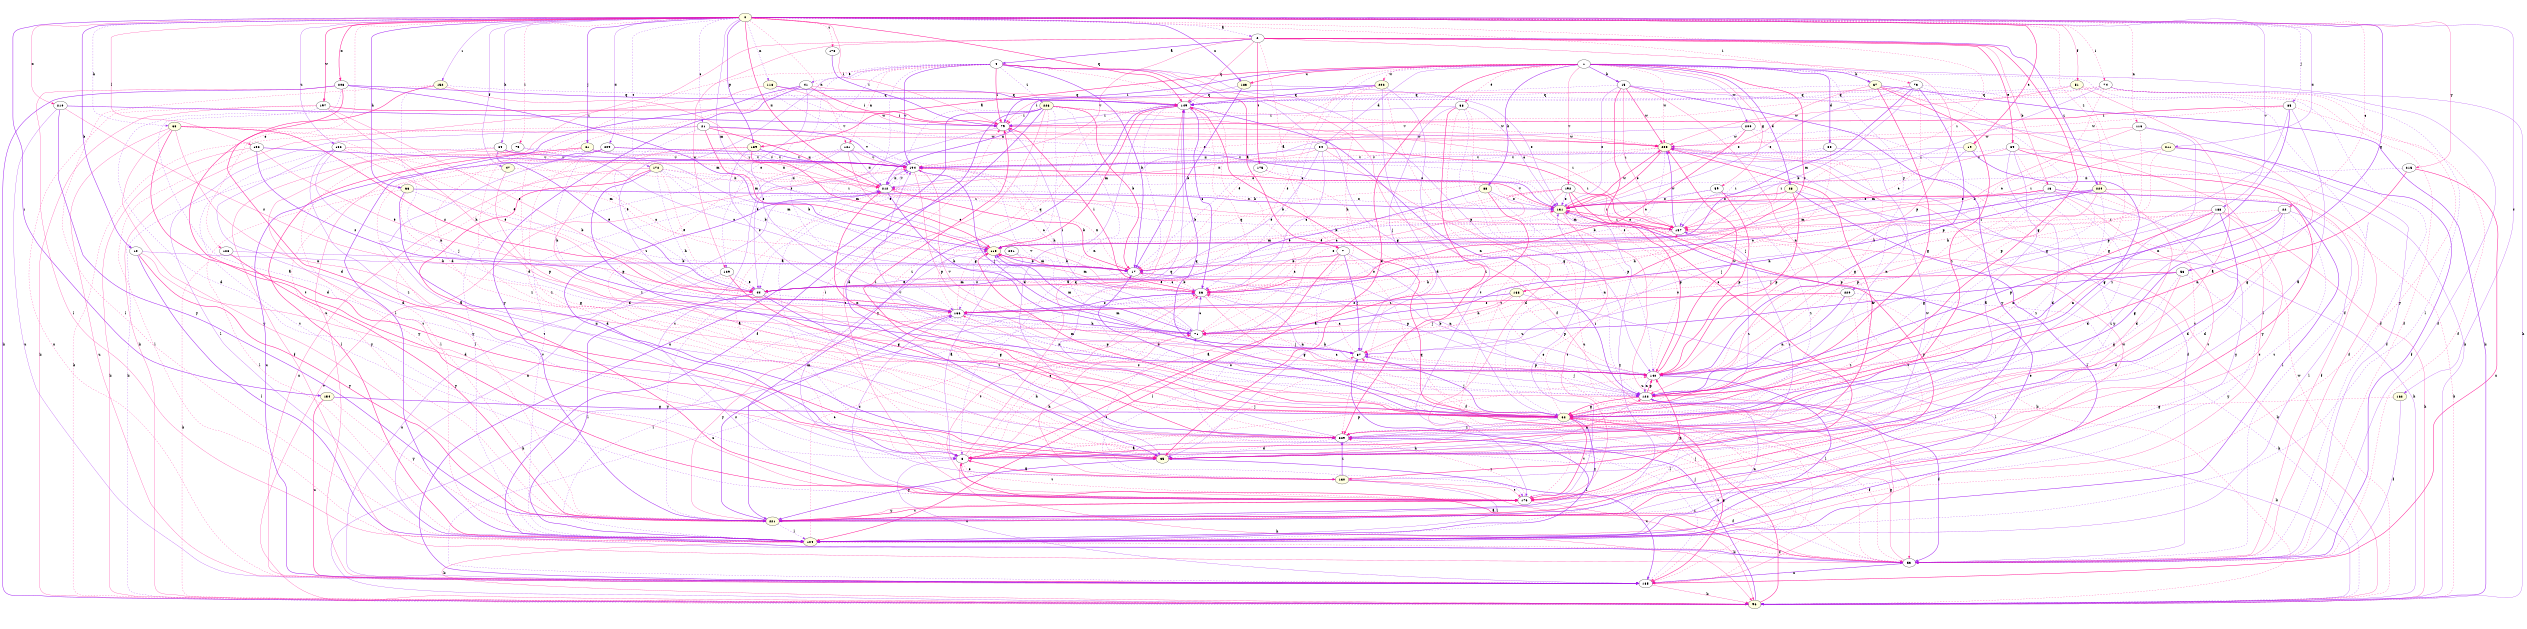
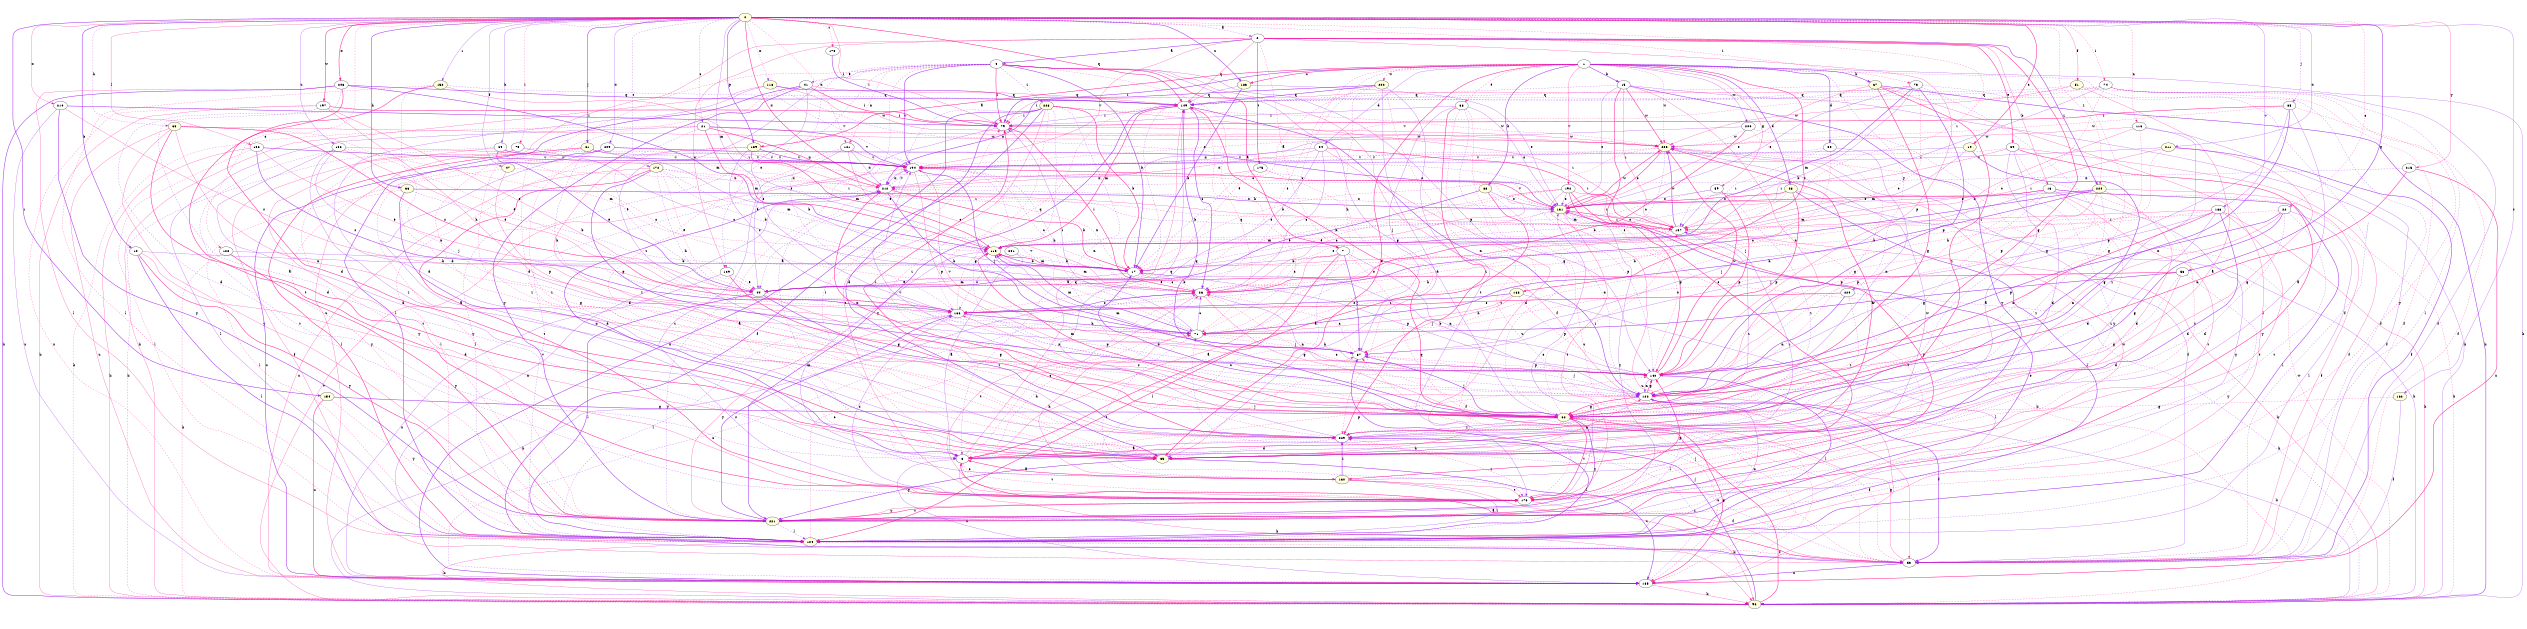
(767, 165) -> (1047, 179)
(1033, 262) -> (502, 306)
